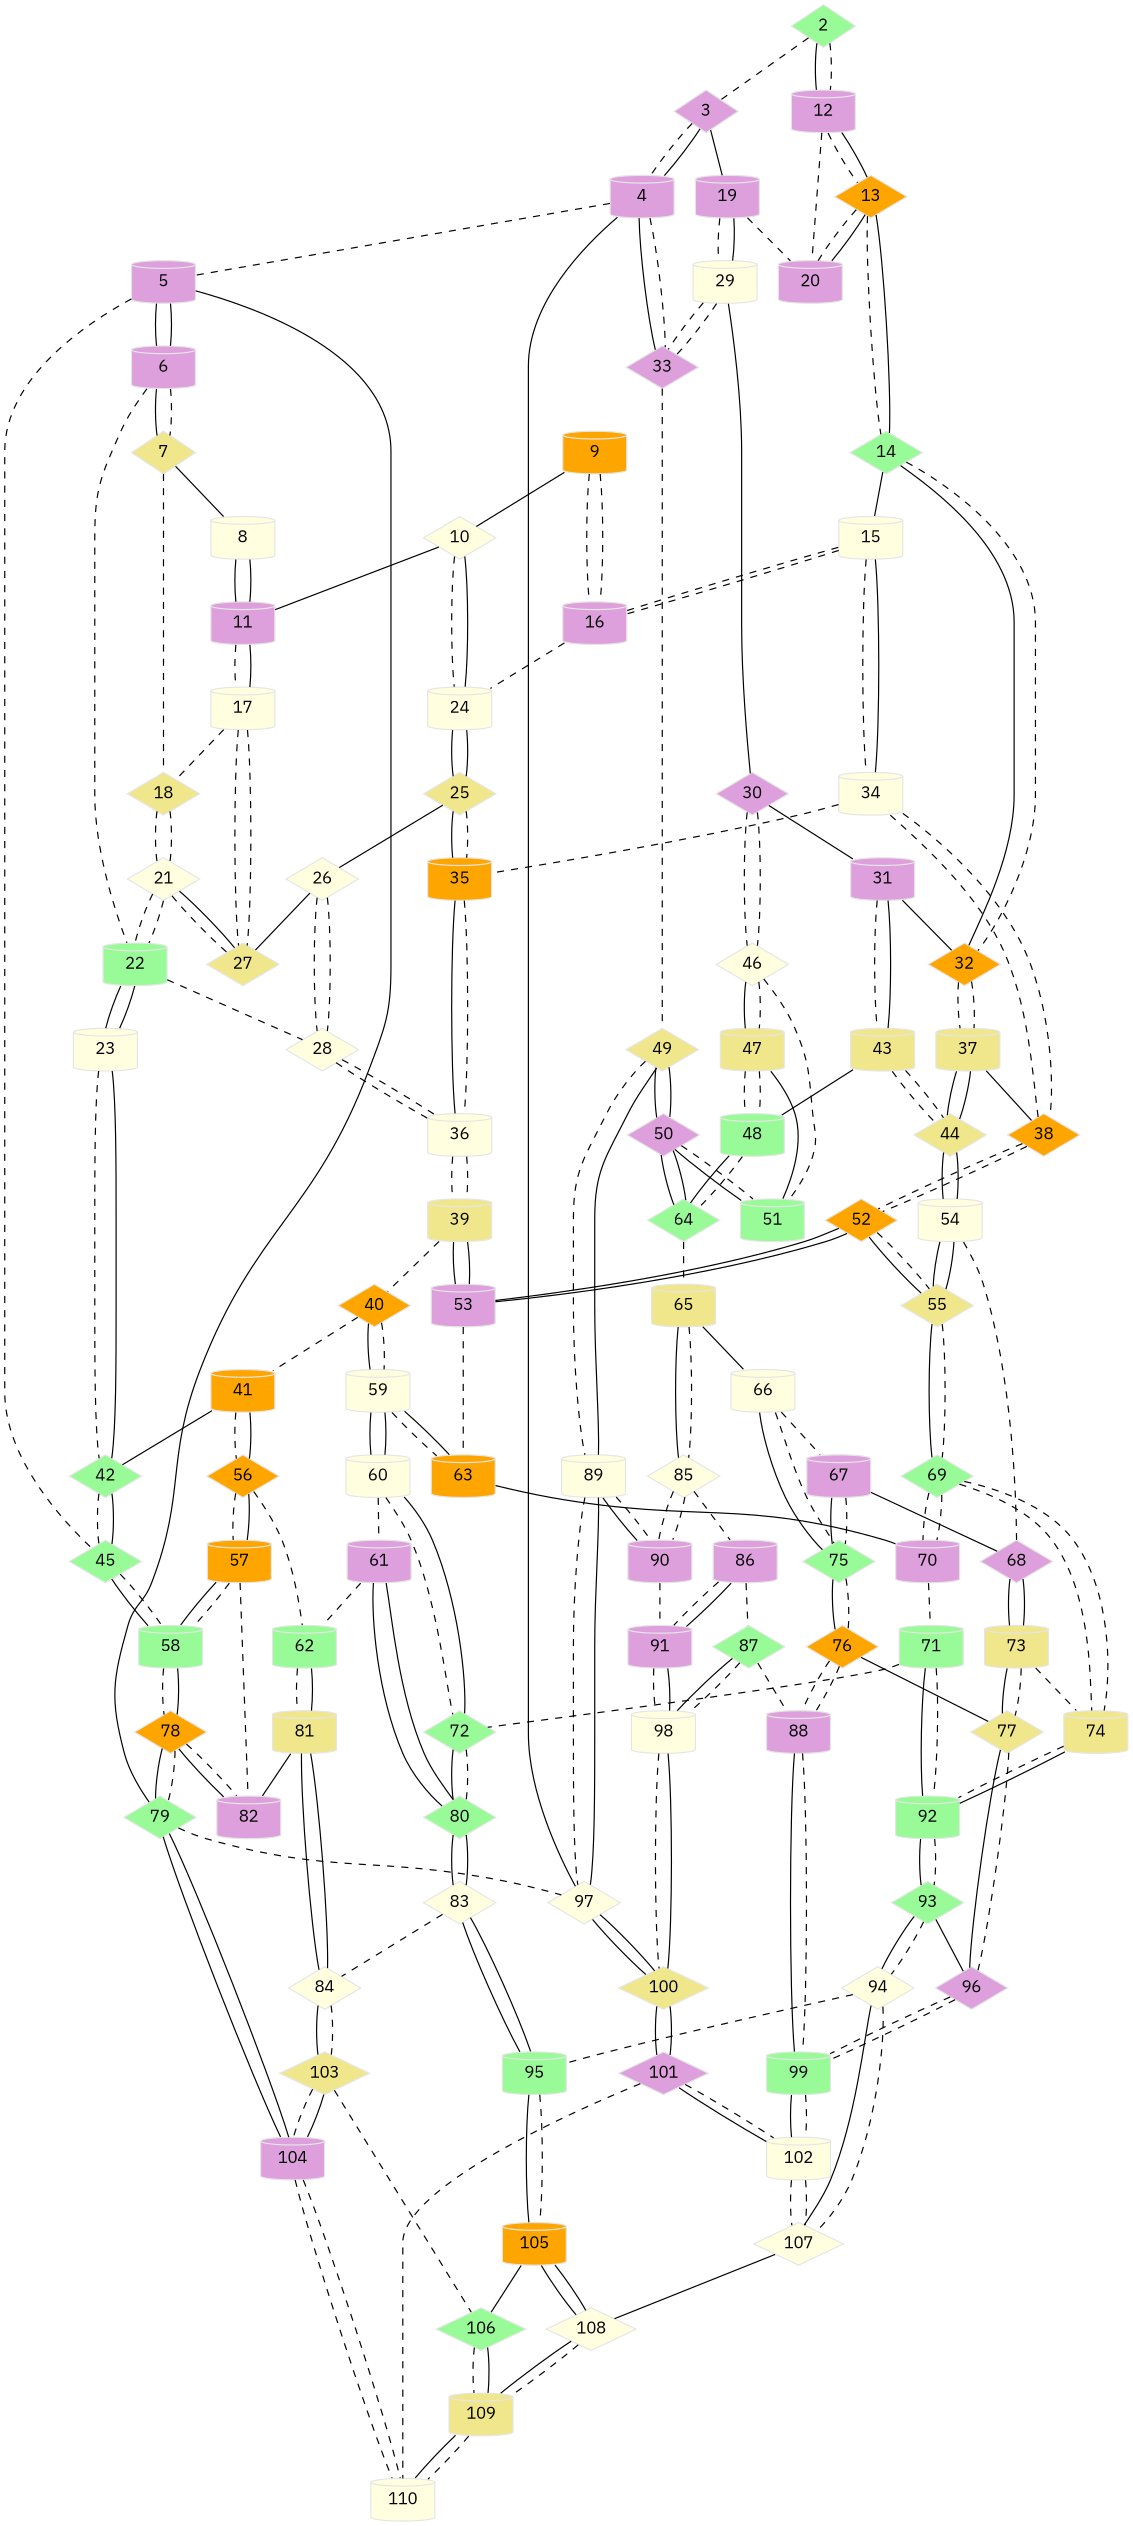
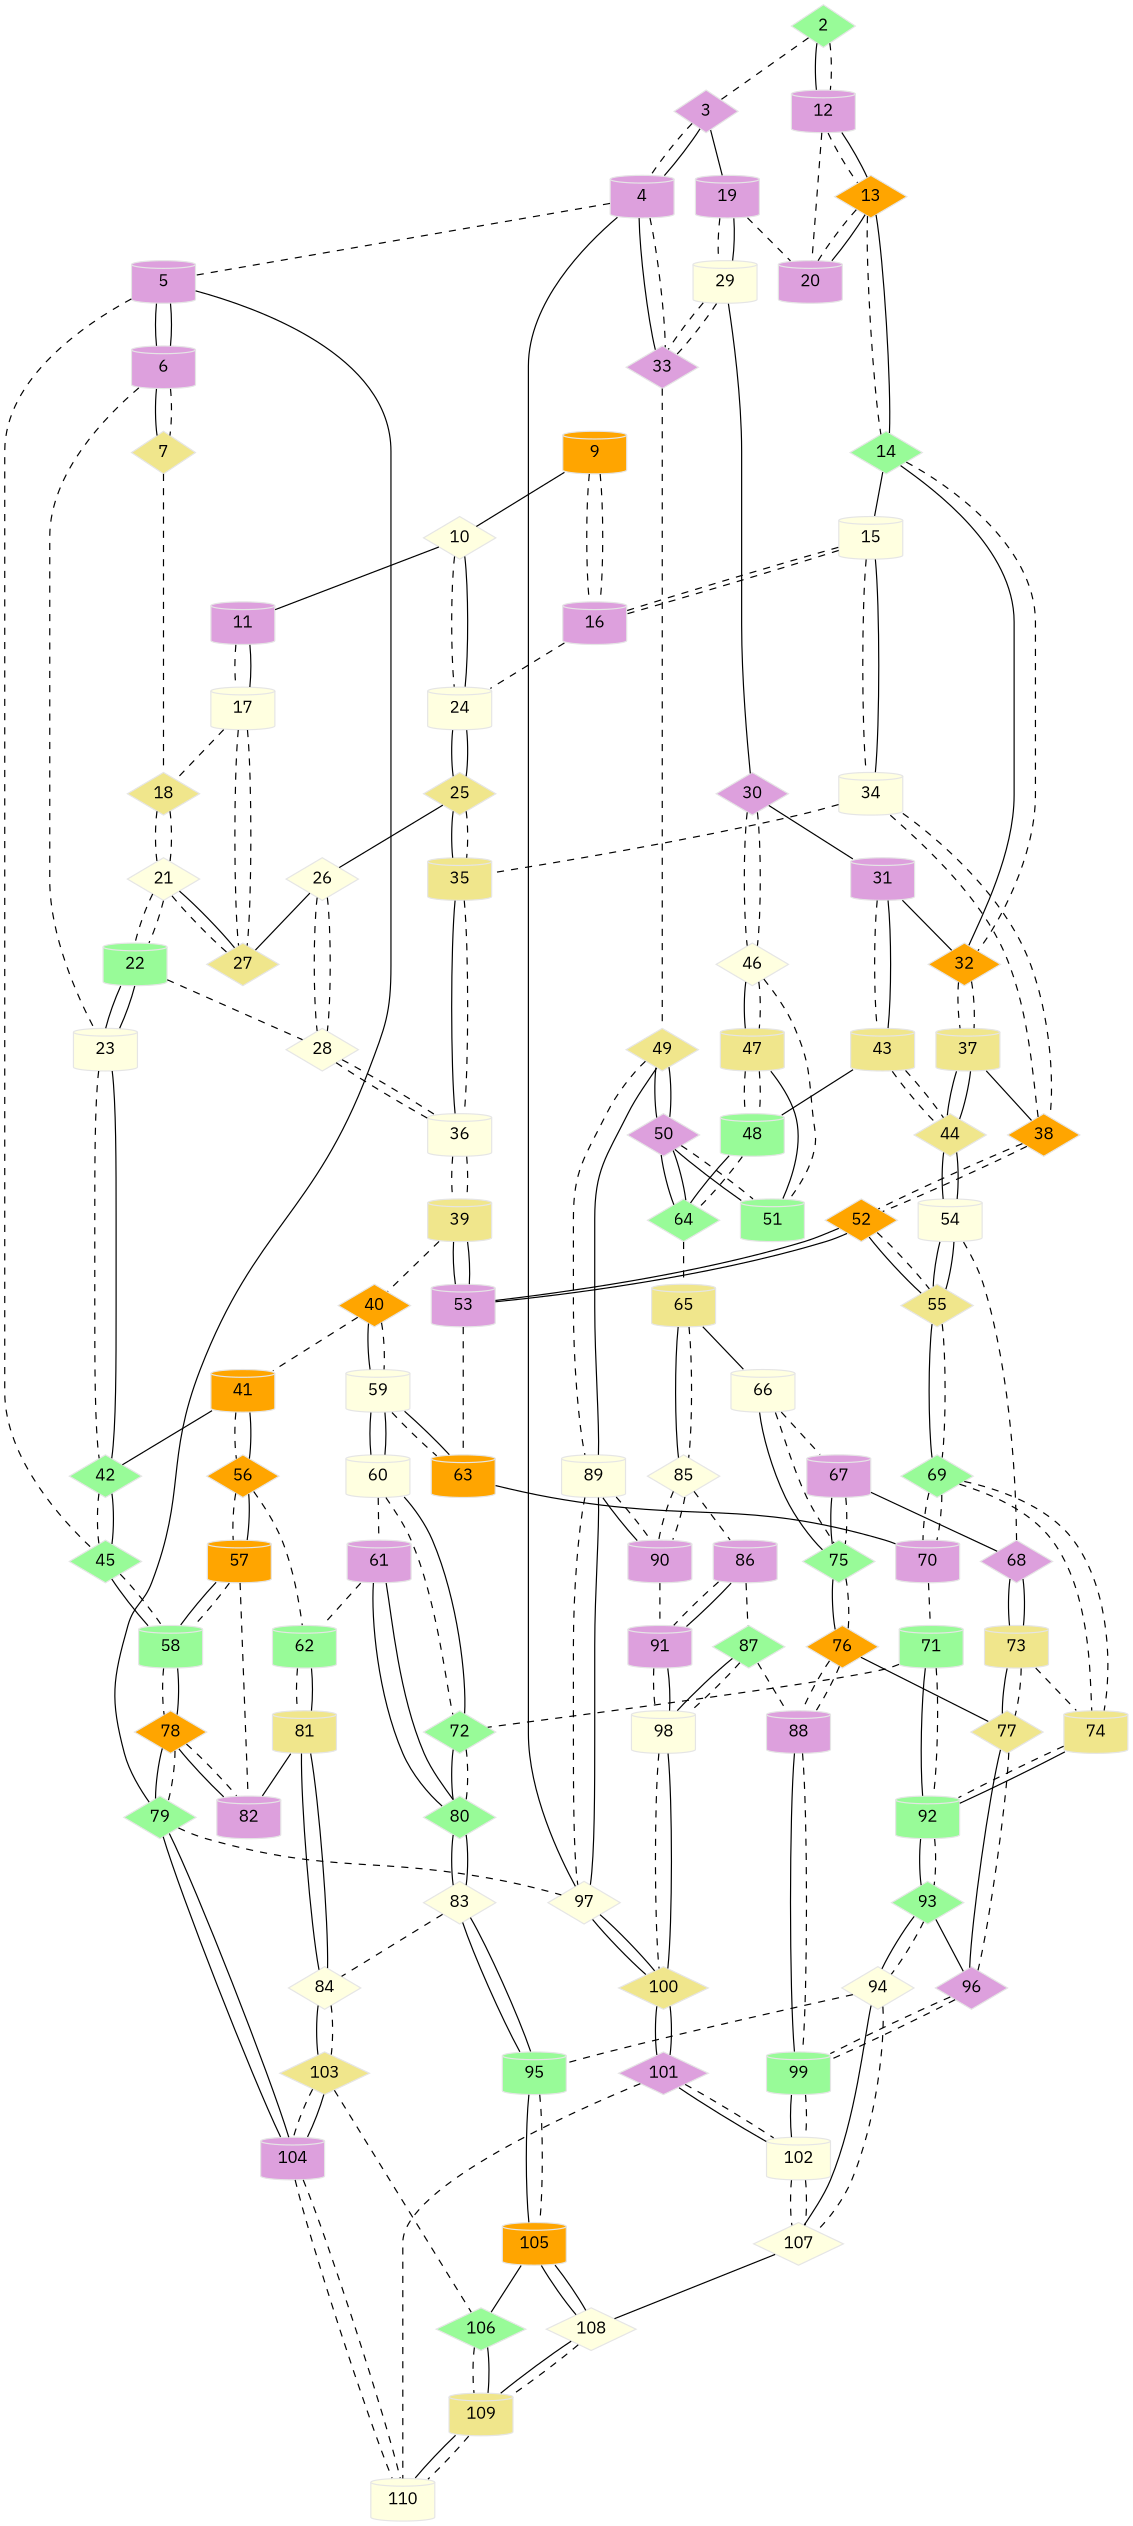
(243, 538) -> none
(95, 662) -> (50, 697)
(460, 879) -> (460, 879)
